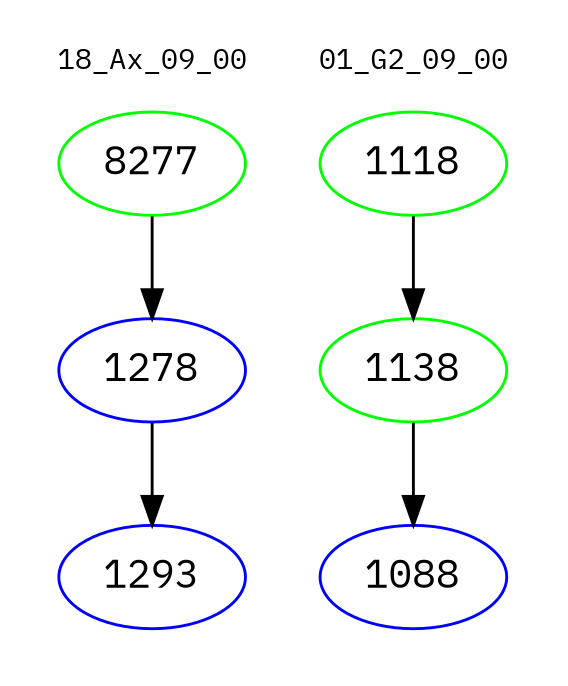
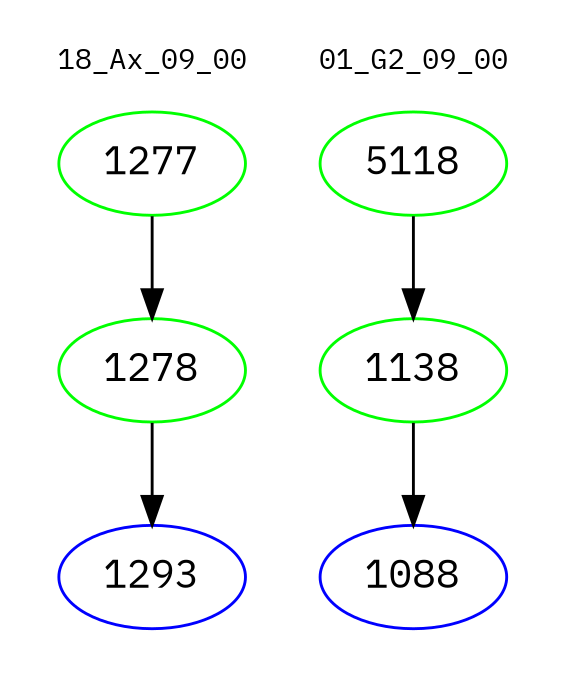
(152, 164) -> (152, 164)
(413, 164) -> (413, 164)
(152, 370) -> (152, 370)
